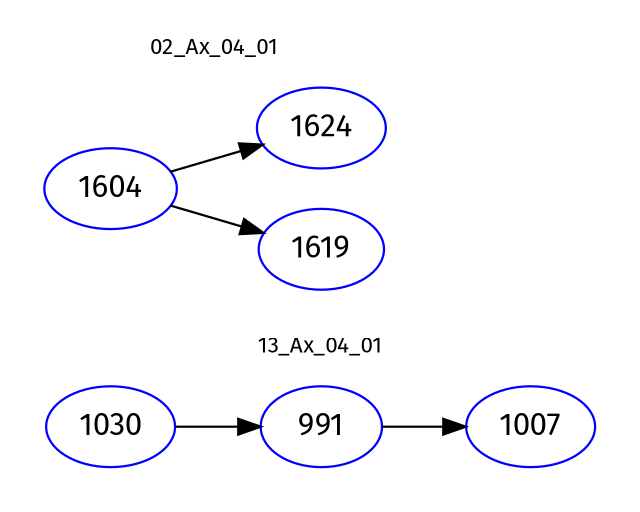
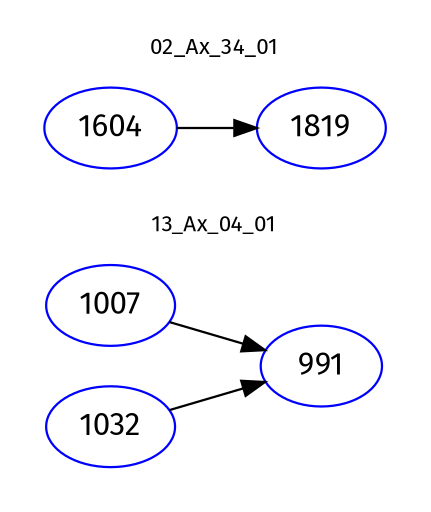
(215, 48) -> (215, 48)
(321, 128) -> none
(321, 249) -> (321, 128)
(111, 427) -> (111, 427)
(413, 427) -> (206, 333)
